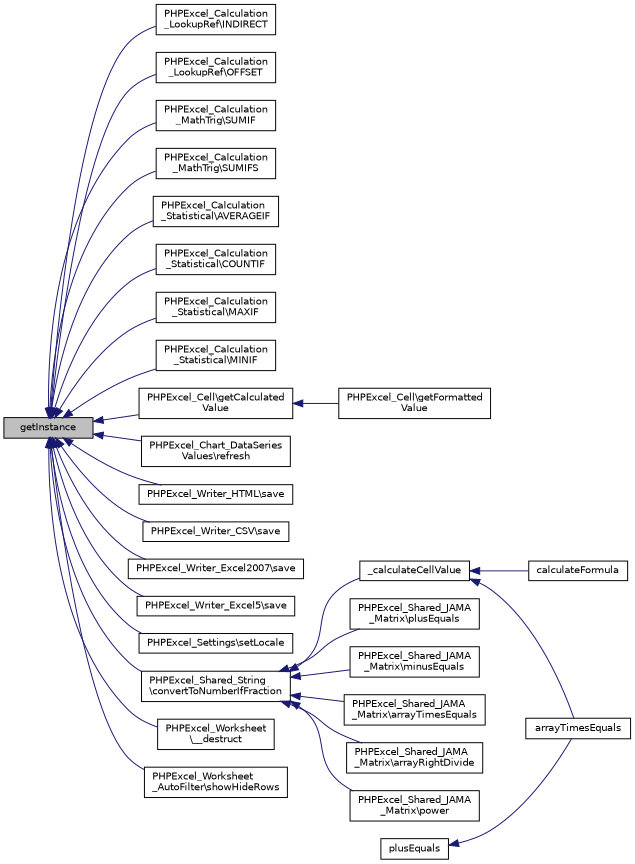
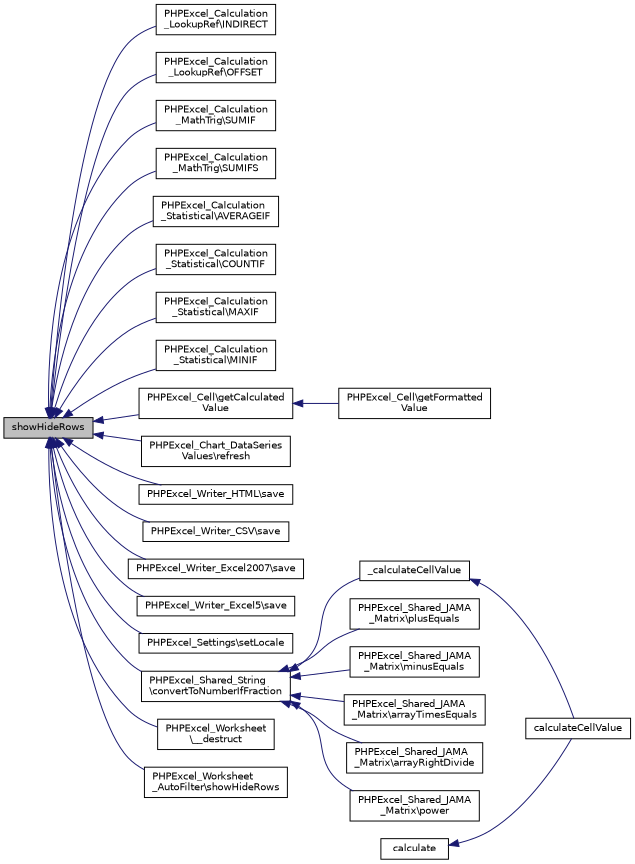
(48, 428) -> (48, 428)
(578, 571) -> none
(578, 728) -> (578, 728)
(415, 849) -> (415, 849)
